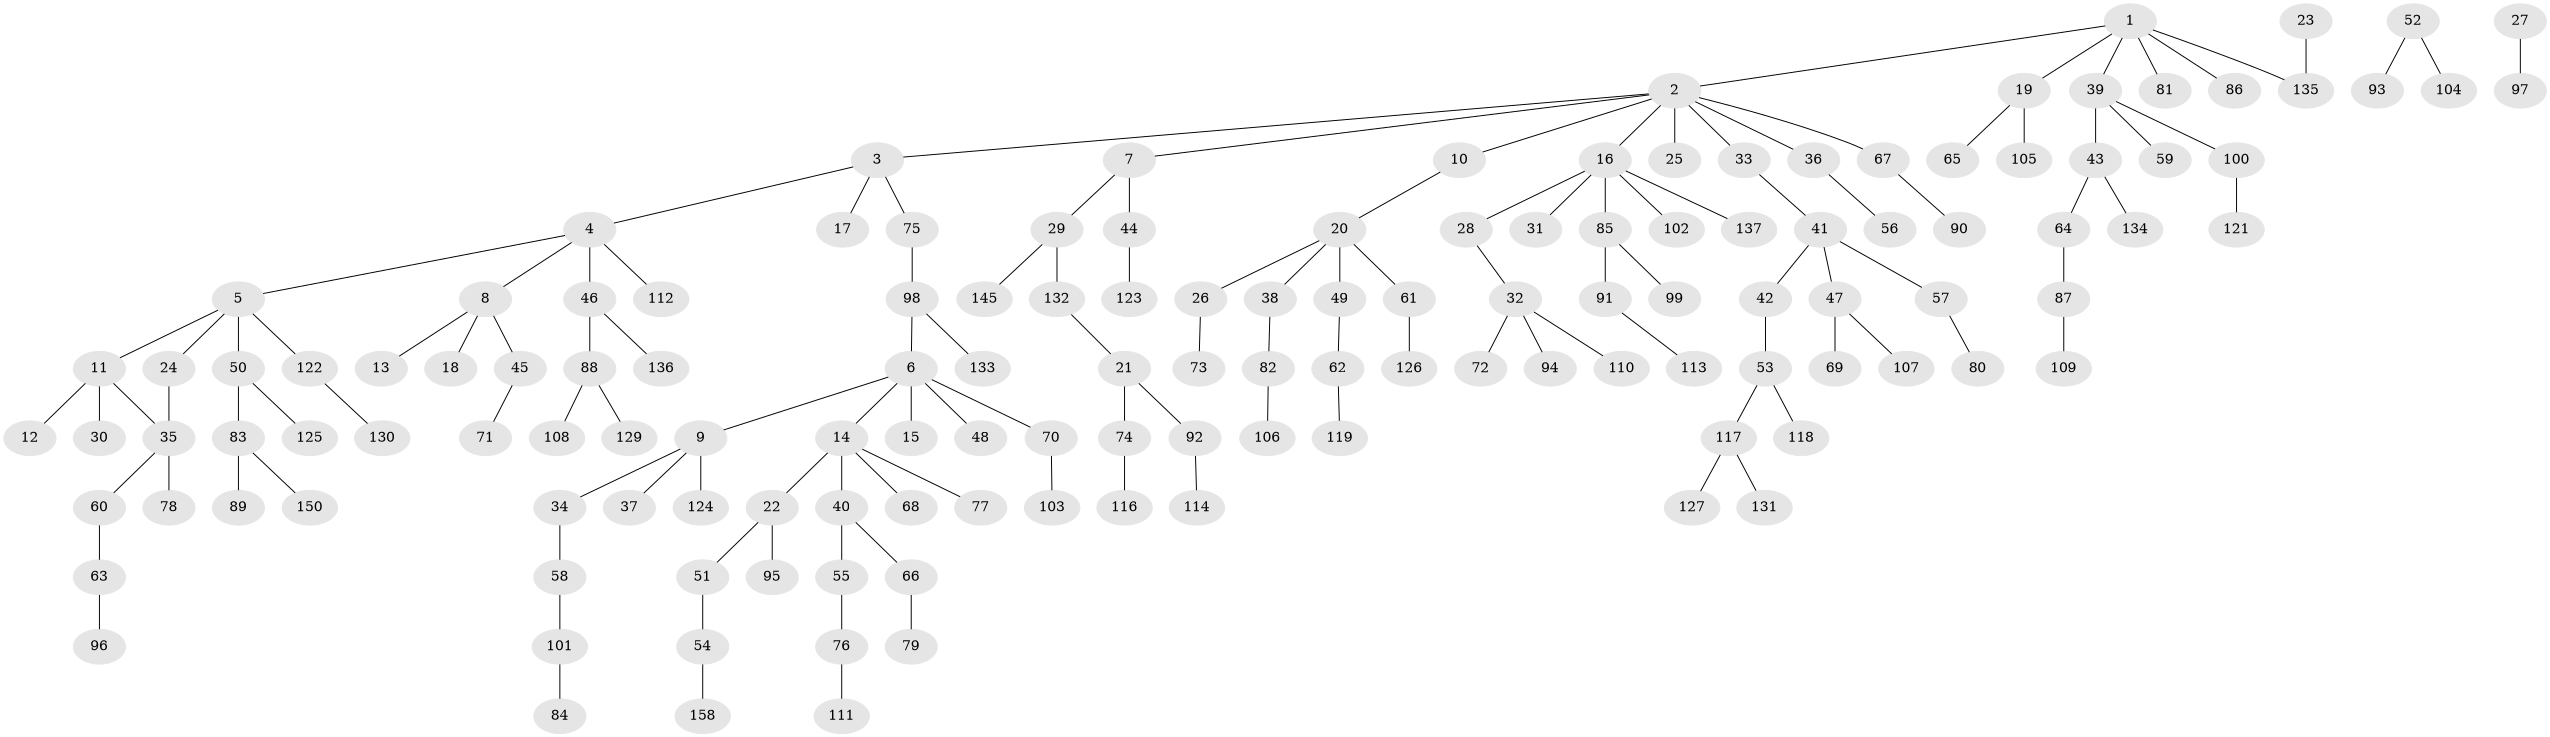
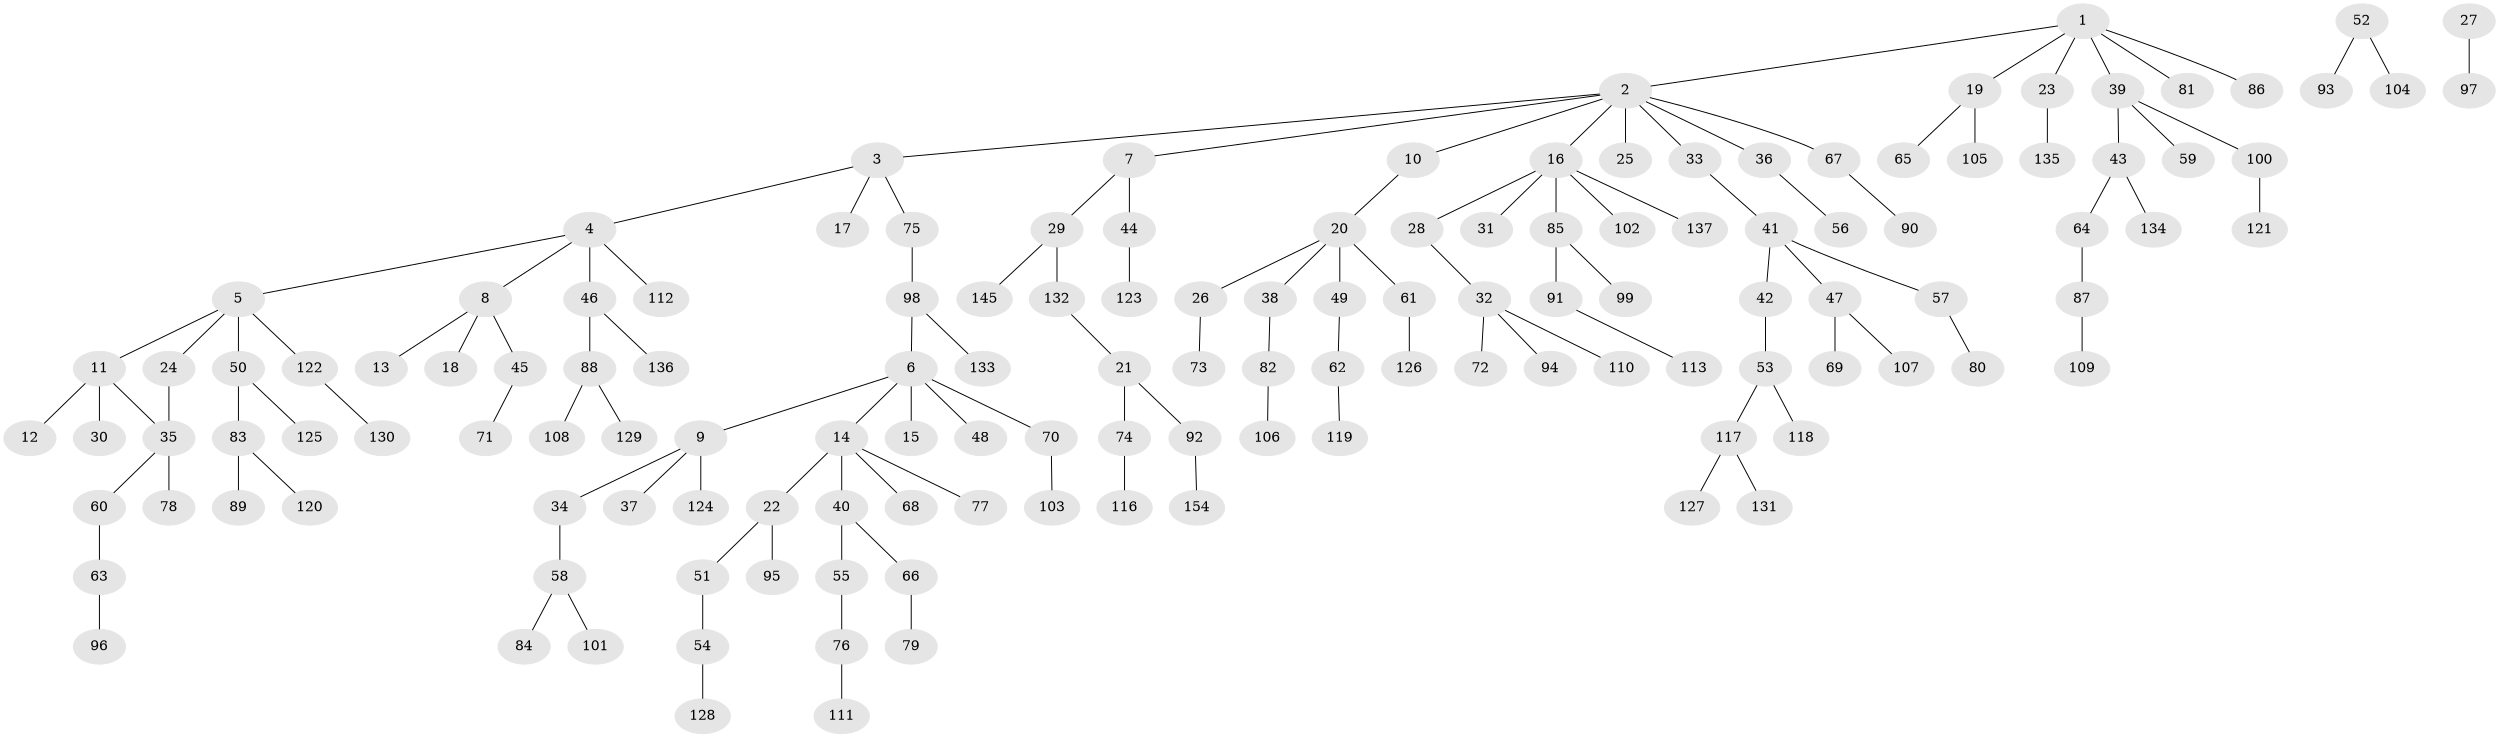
(2219, 54) -> (2065, 56)
(310, 508) -> (310, 508)
(1197, 508) -> (1197, 508)
(560, 682) -> (542, 612)
(703, 716) -> (703, 716)
